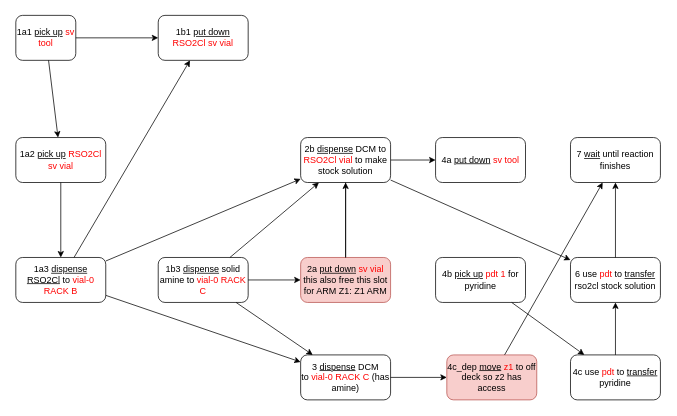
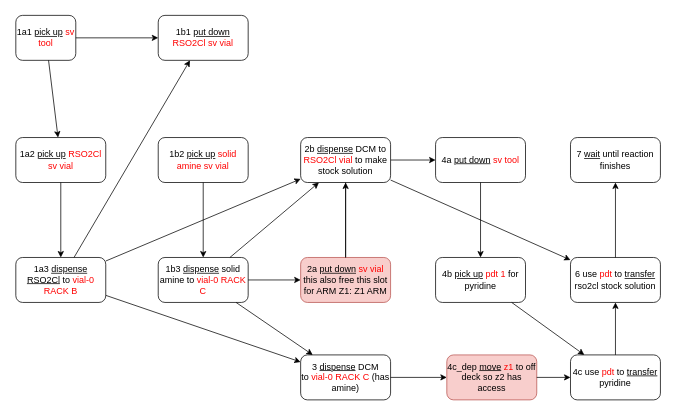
none -> (203, 160)
none -> (203, 218)
none -> (480, 218)
(552, 271) -> (551, 378)
